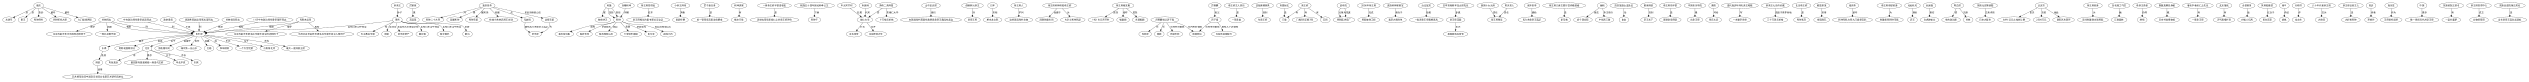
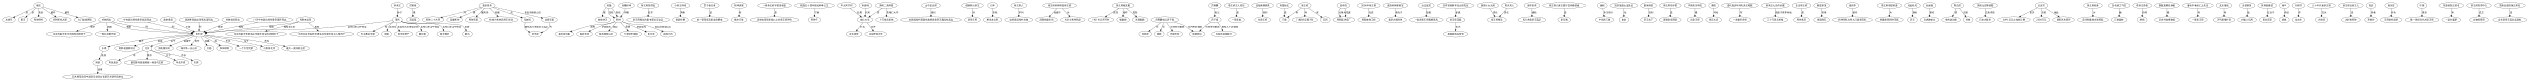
(1583, 20) -> none
(290, 27) -> (290, 27)
